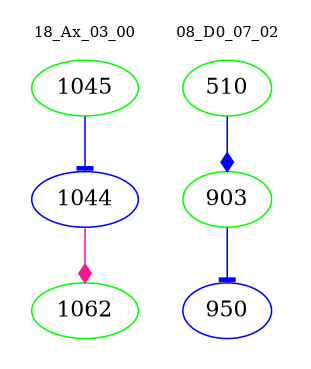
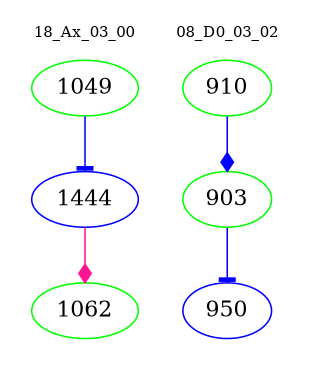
(228, 33) -> (228, 33)
(85, 88) -> (85, 88)
(227, 88) -> (227, 88)
(85, 199) -> (85, 199)
